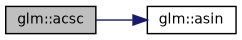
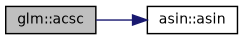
(192, 20) -> (192, 20)
